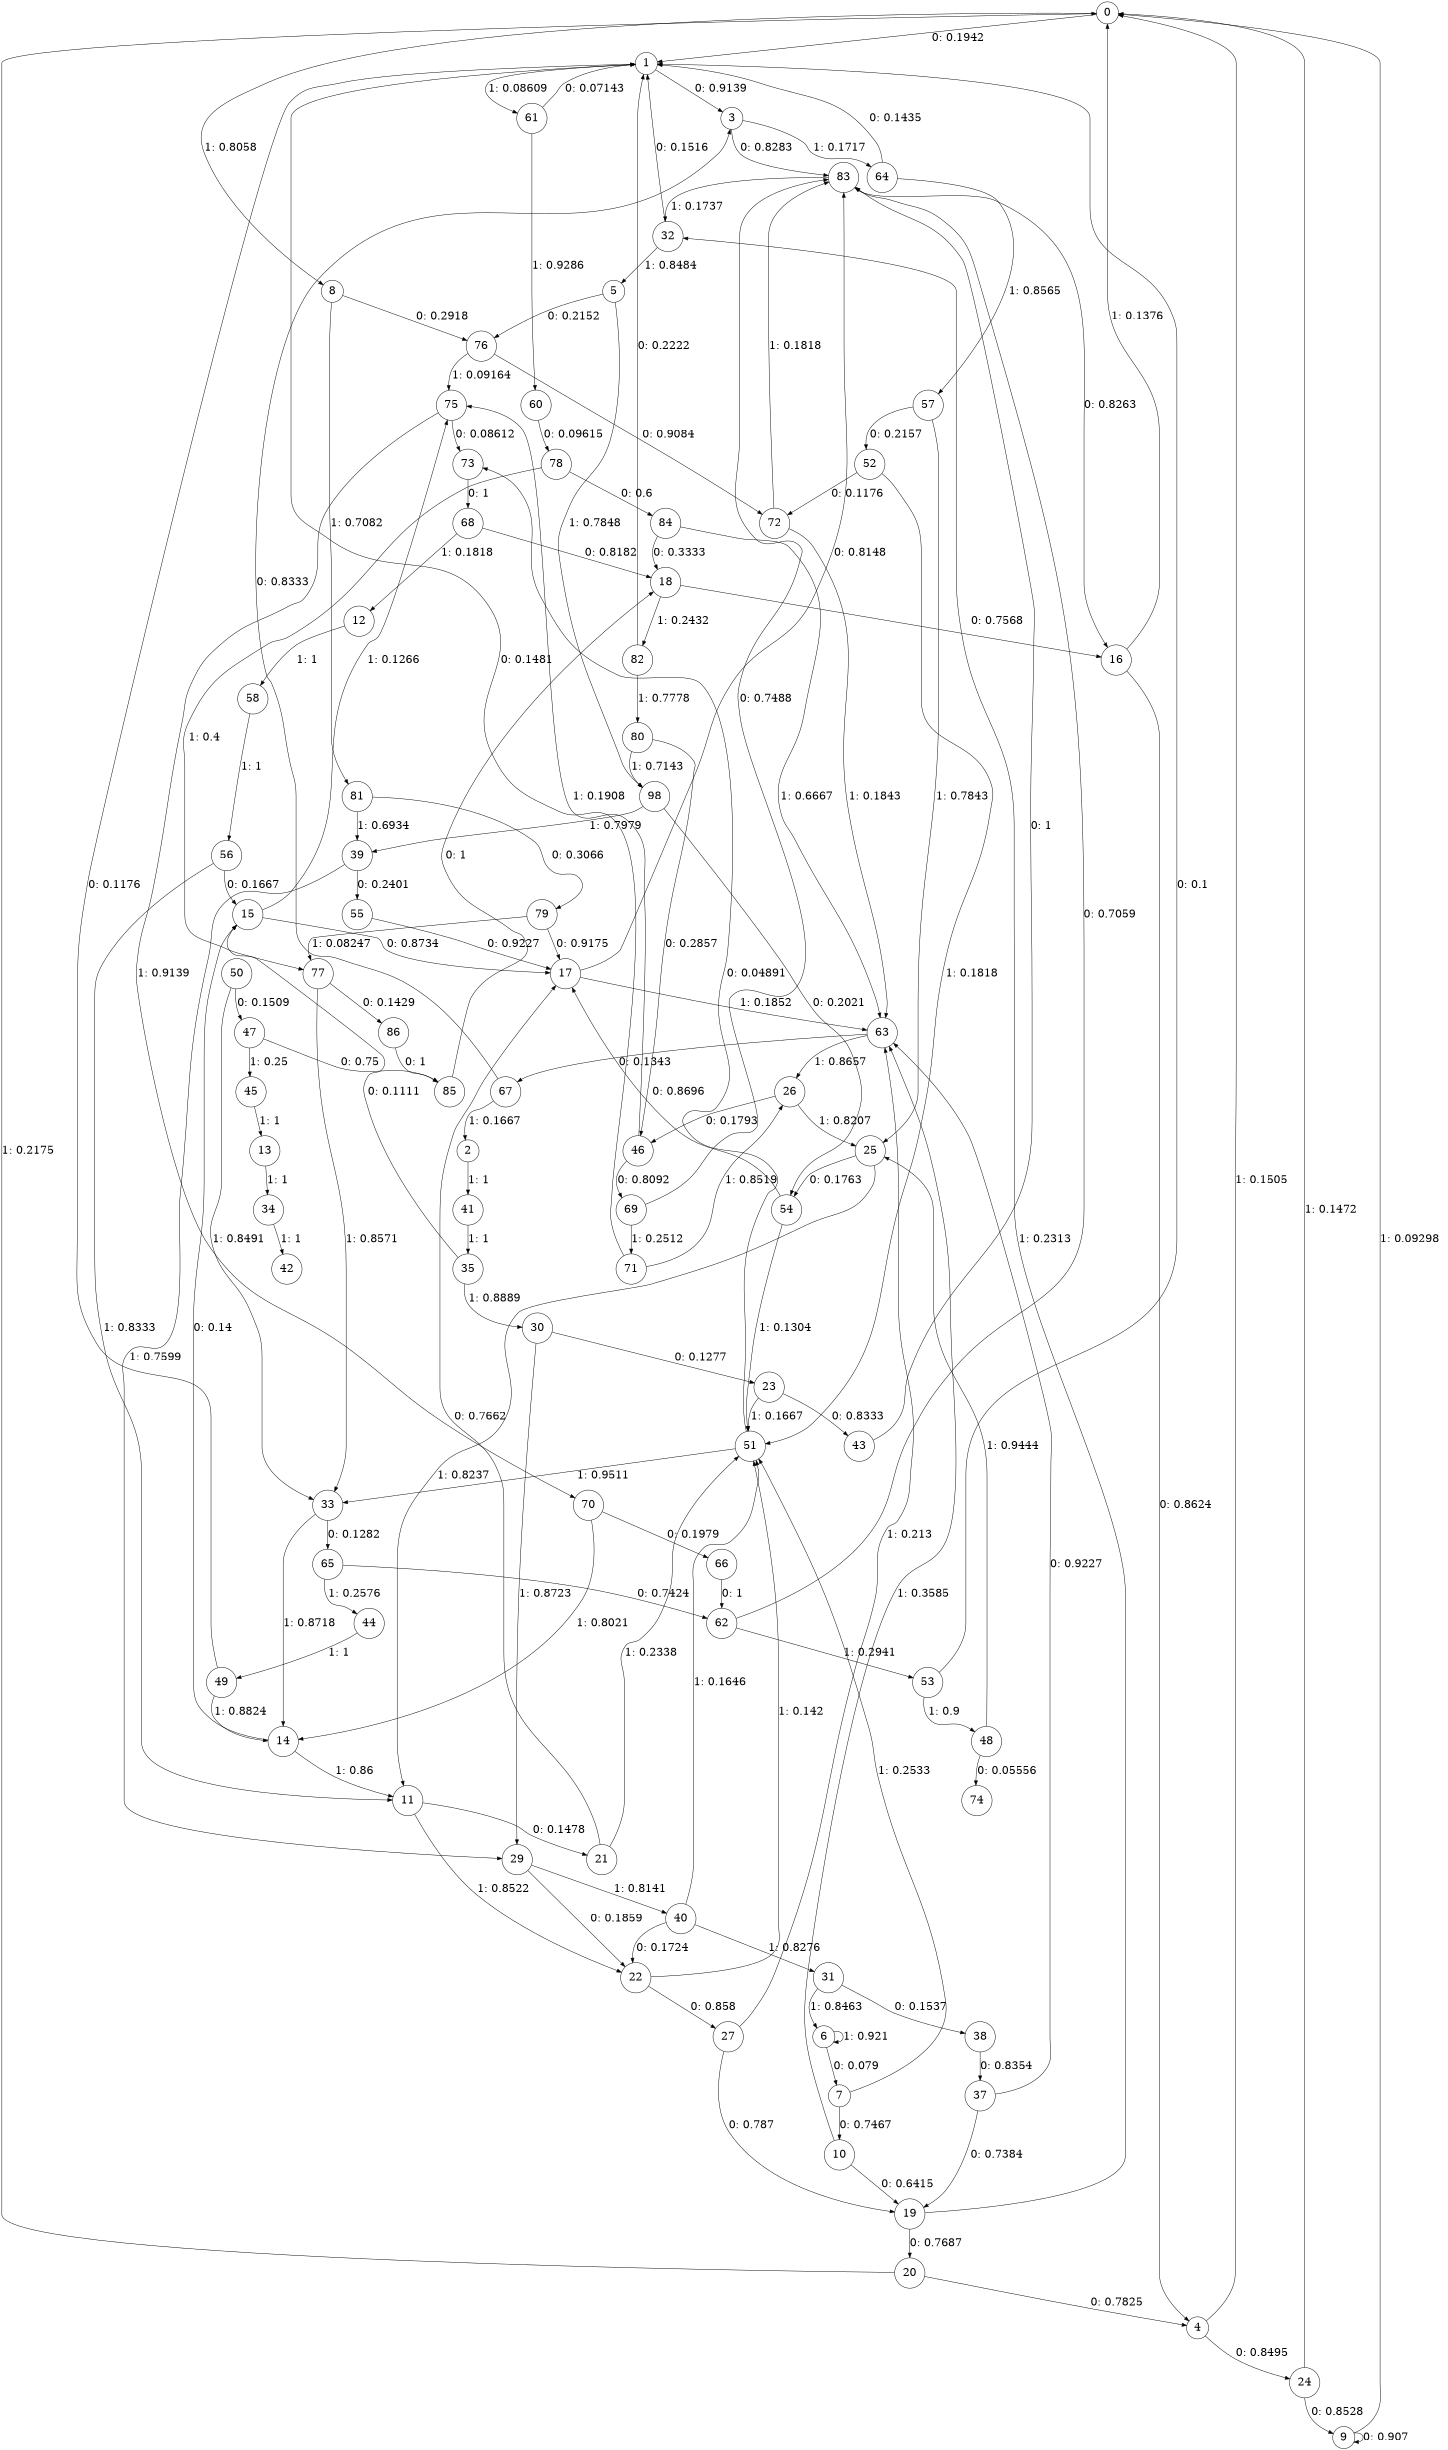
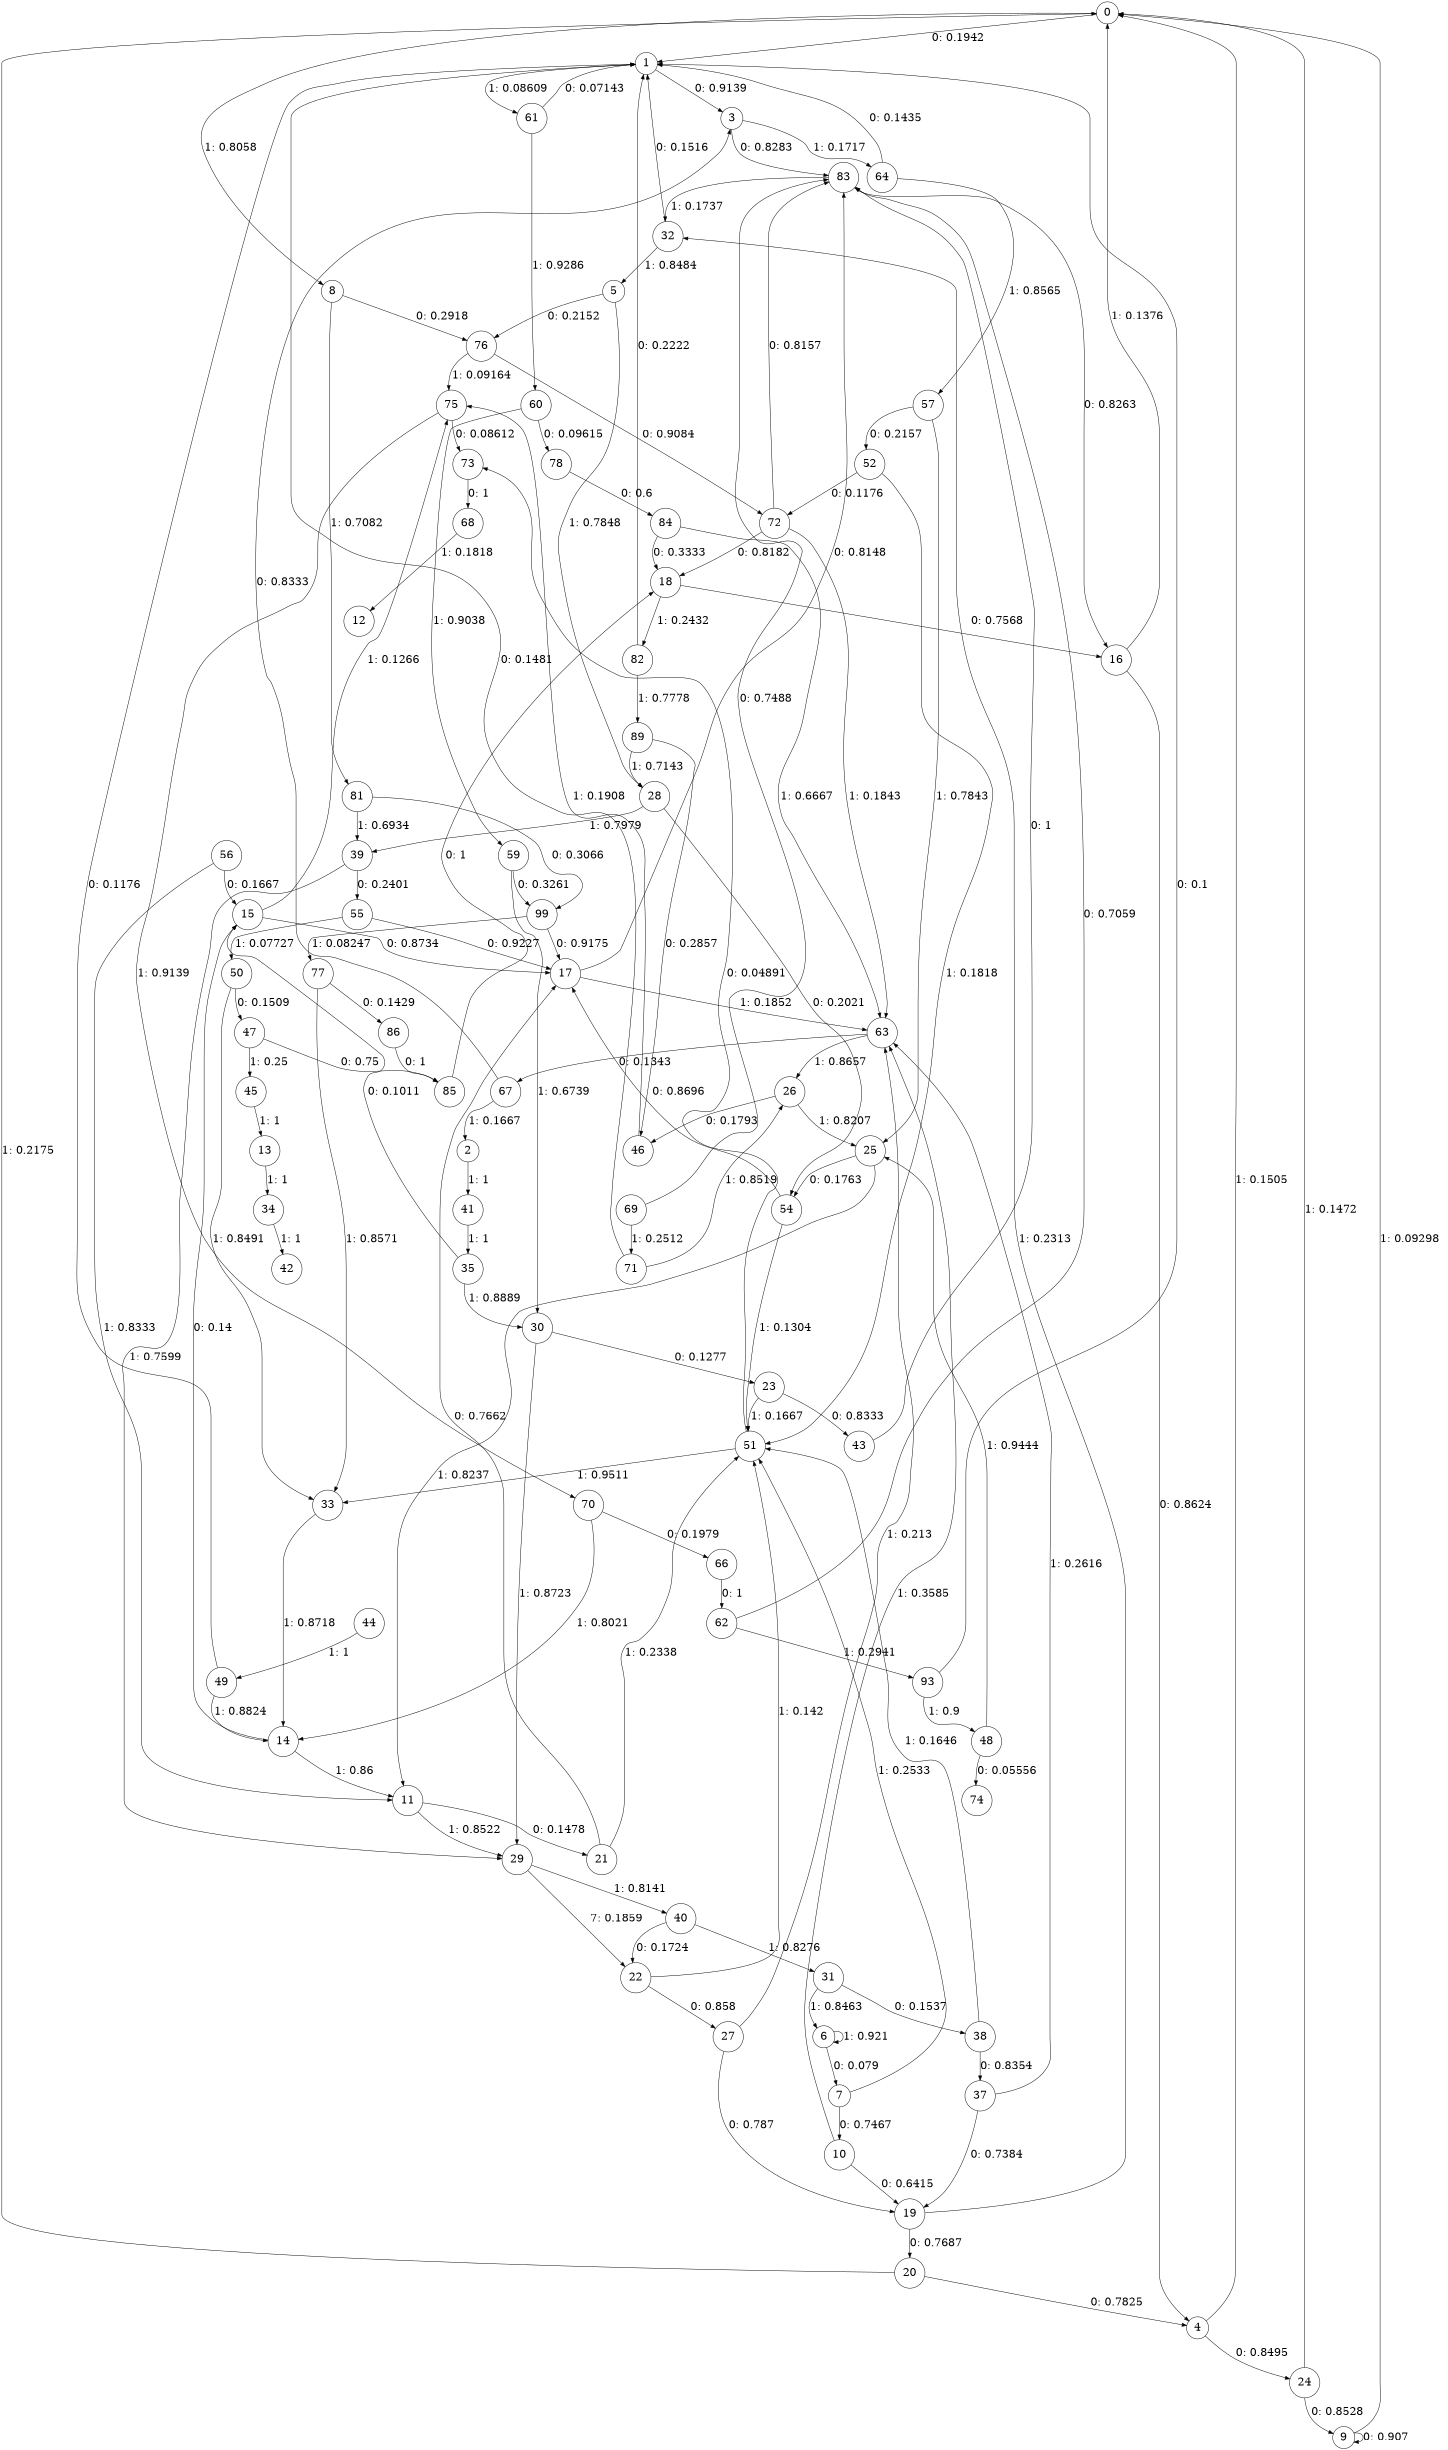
(800, 346) -> (800, 346)
(565, 552) -> (724, 555)
(223, 674) -> none
(253, 699) -> none
(638, 738) -> (638, 738)
(655, 797) -> (655, 797)
none -> (514, 856)
(542, 915) -> (542, 915)
none -> (280, 928)
(399, 1092) -> (399, 1092)
(617, 1176) -> none
(328, 1564) -> none
(1081, 1564) -> (1081, 1564)
(694, 1668) -> (888, 1726)
(928, 1682) -> (928, 1682)
(500, 1912) -> (455, 1839)
(622, 1919) -> (622, 1919)
